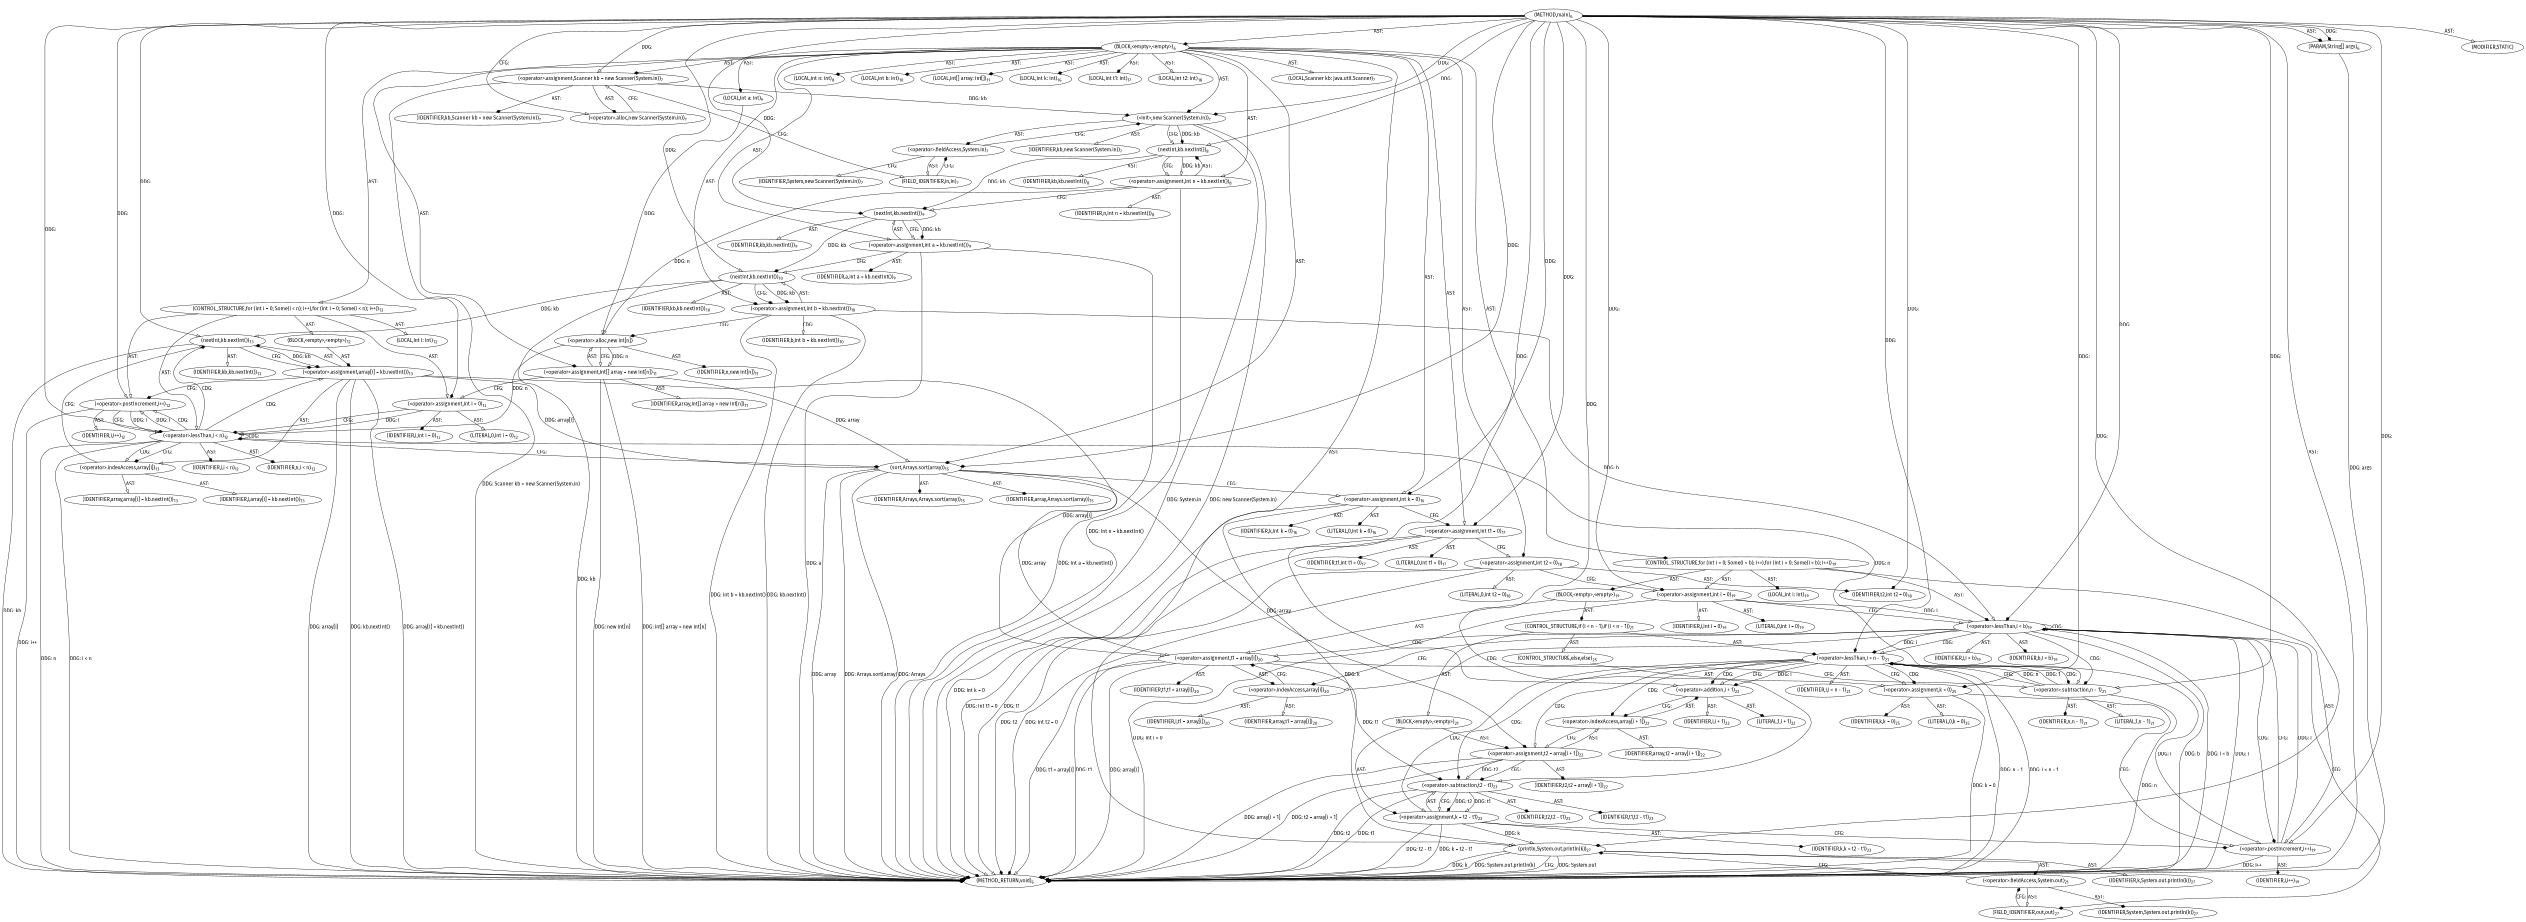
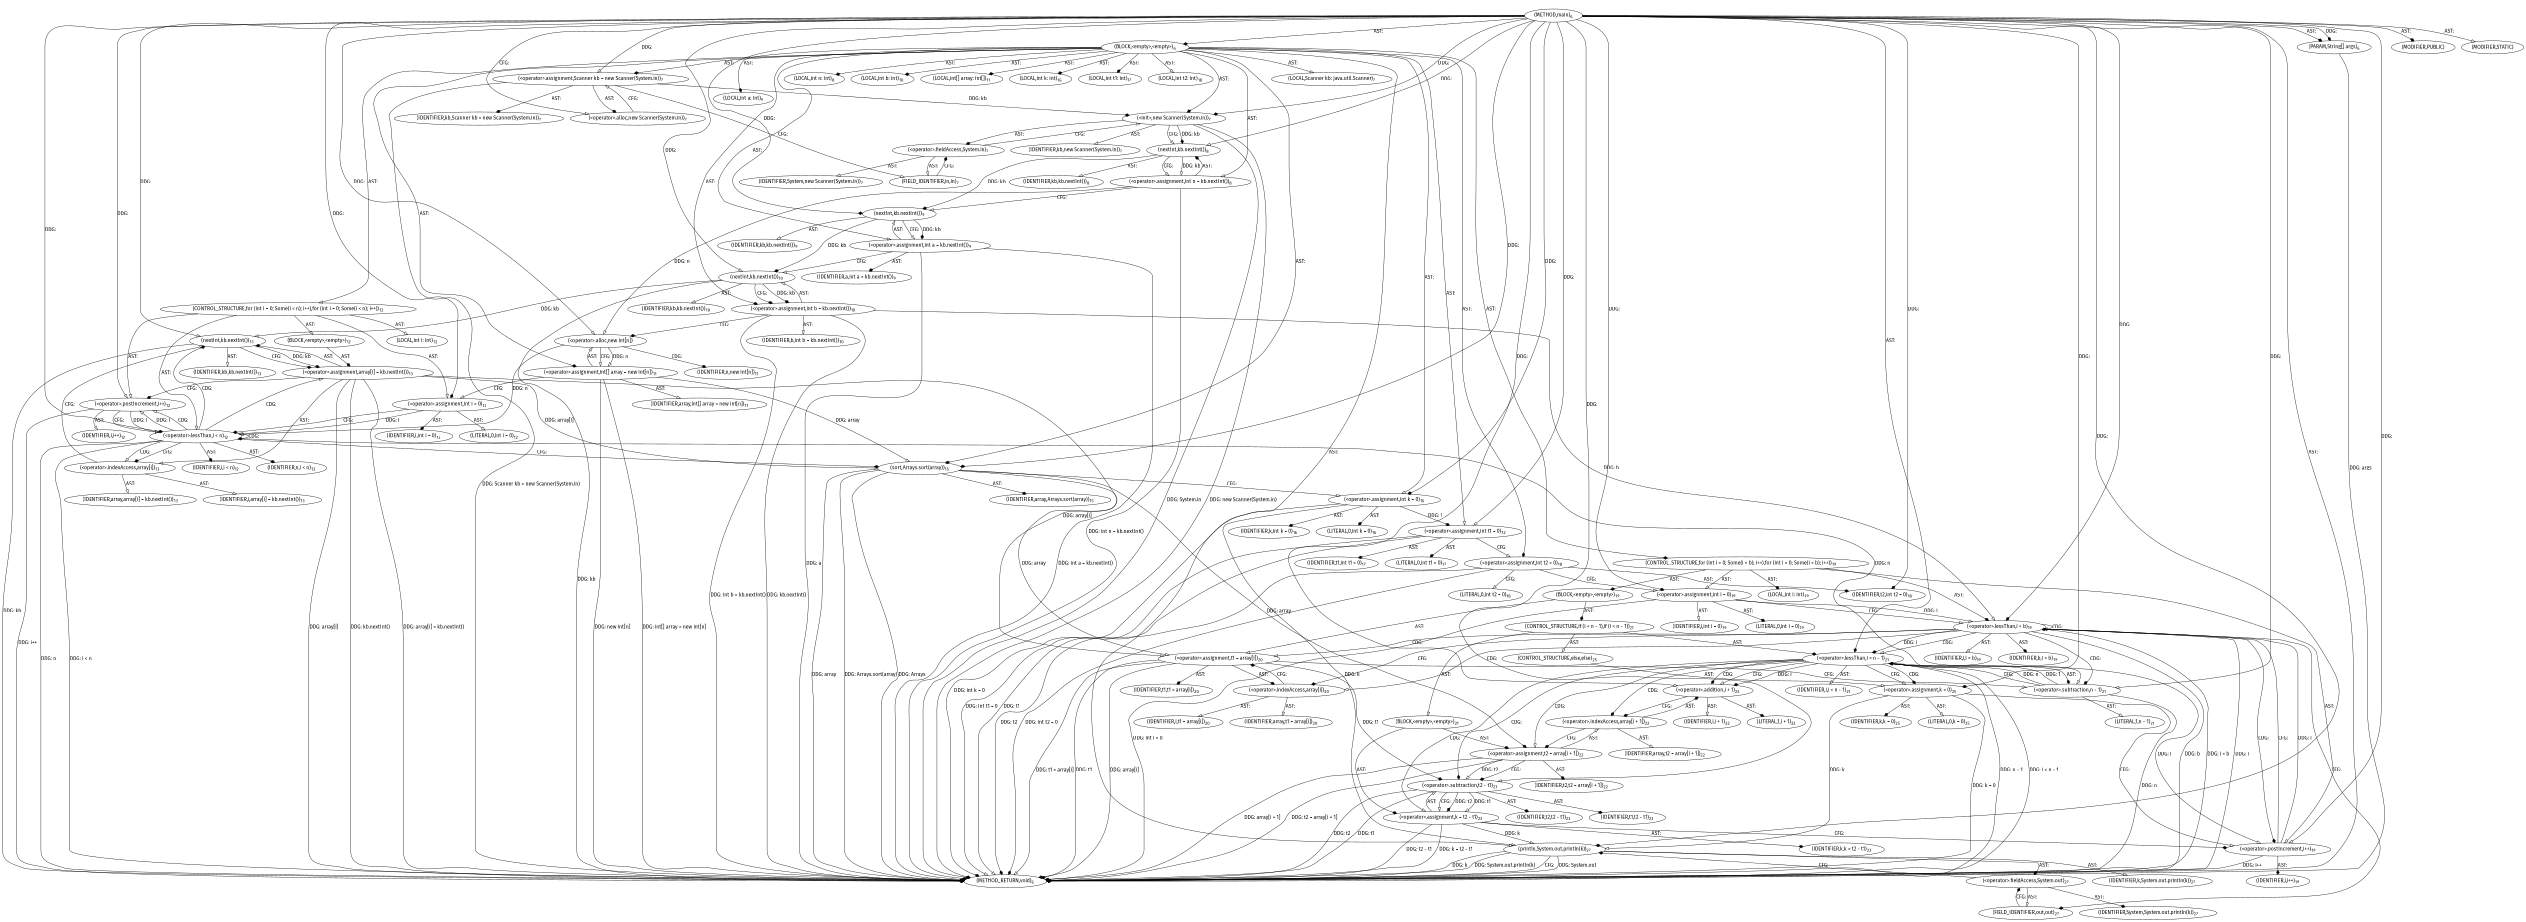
none -> (2423, 47)
(1059, 135) -> (1059, 135)
(893, 166) -> (893, 166)
(649, 196) -> (595, 26)
(1115, 214) -> none
(1563, 287) -> (1563, 287)
(809, 325) -> (809, 325)
(1891, 341) -> (1891, 341)
(678, 357) -> (678, 357)
(920, 500) -> none
(1435, 516) -> (1435, 516)
(1504, 531) -> (1504, 531)
(1511, 579) -> (1511, 579)
(2072, 675) -> (2072, 675)
(2063, 722) -> none
(1566, 736) -> (1566, 736)
none -> (1803, 833)
(2067, 881) -> (2067, 881)
